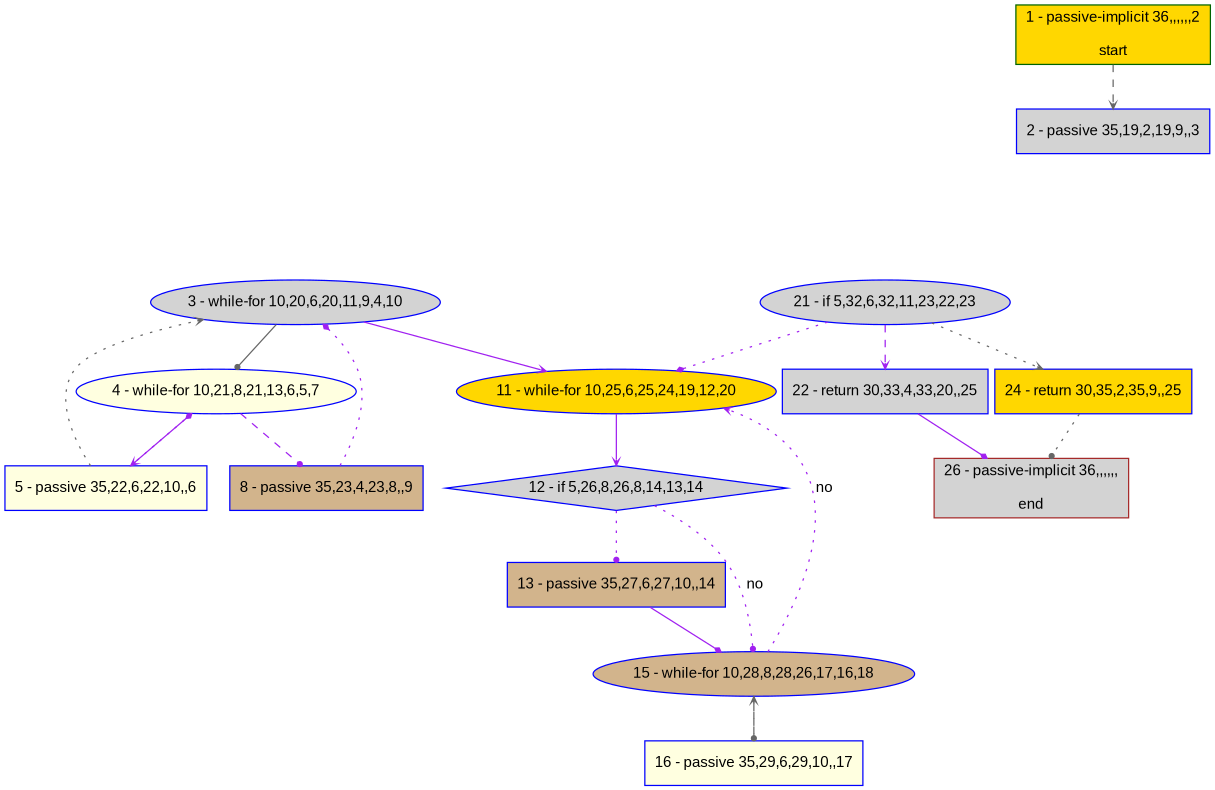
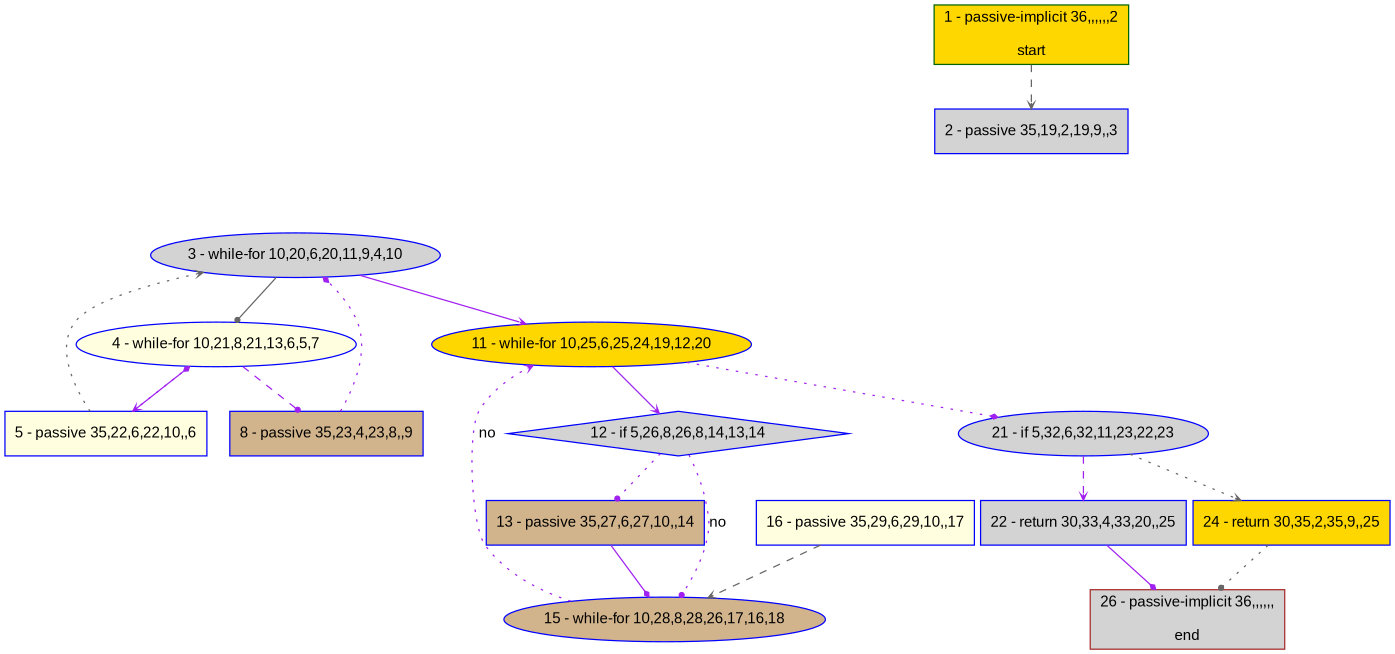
(756, 345) -> (838, 389)
(754, 716) -> none
